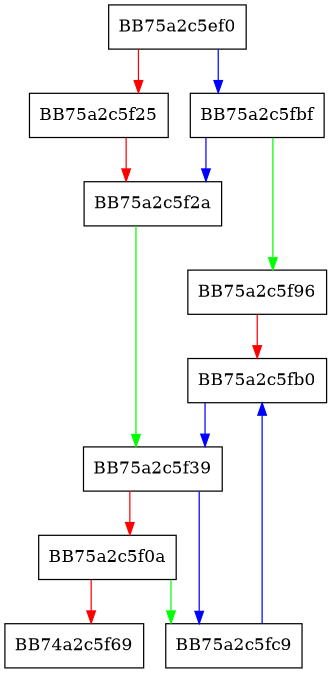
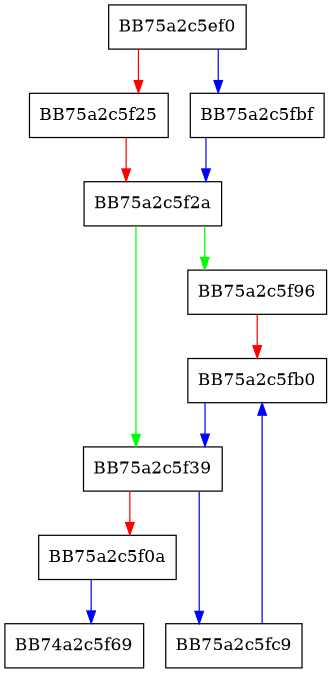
(273, 198) -> (205, 242)
(91, 595) -> (91, 595)
(171, 595) -> none
